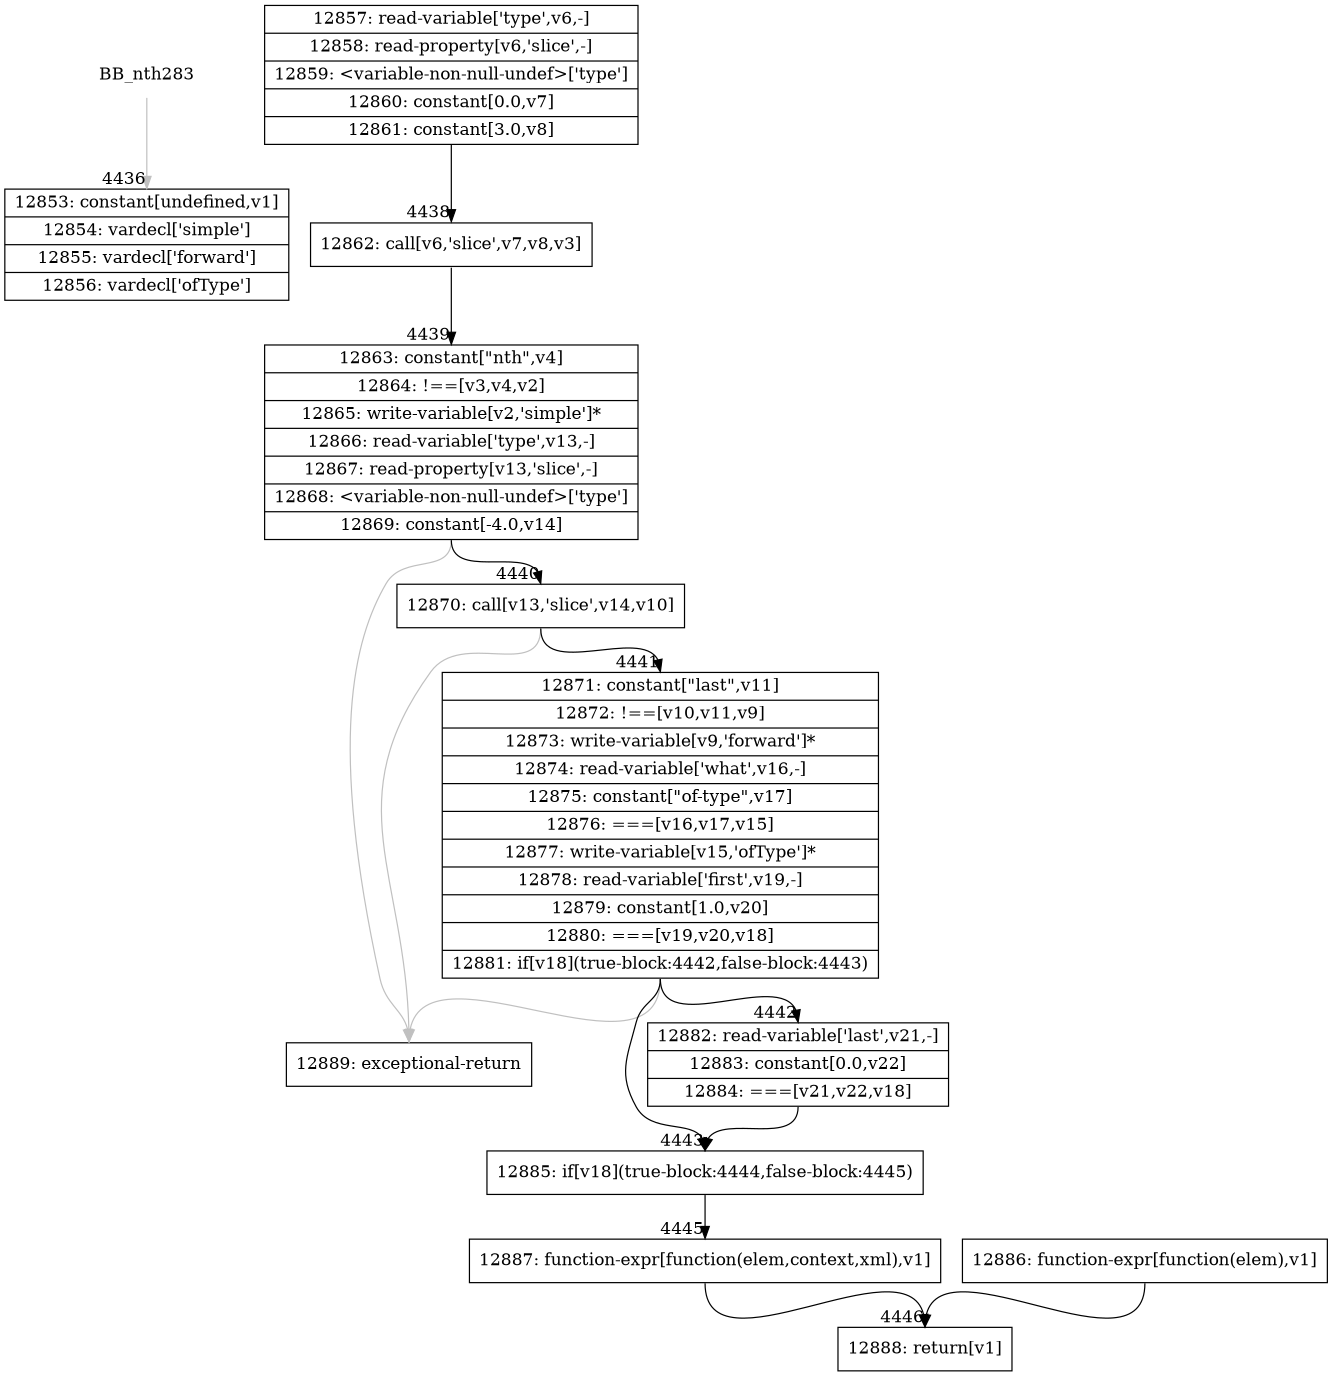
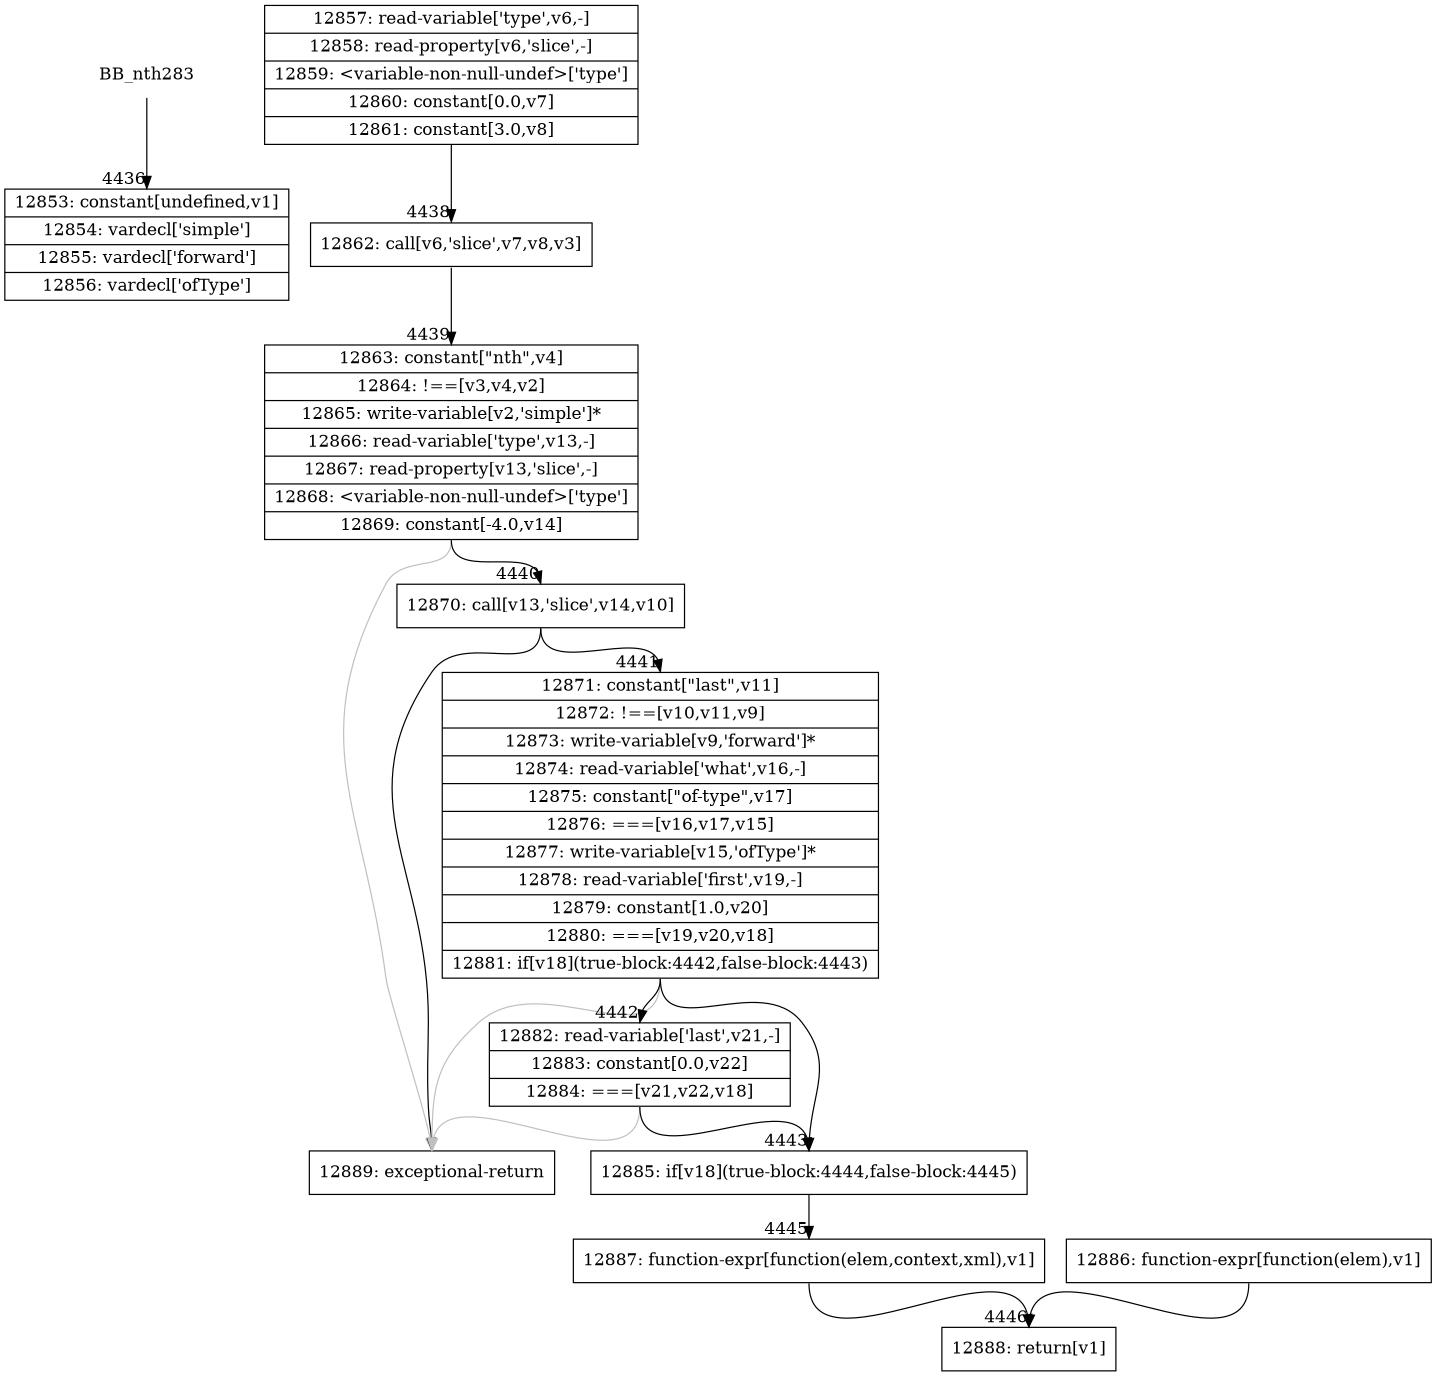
(147, 137) -> (147, 137)
(384, 781) -> (398, 837)
none -> (542, 1130)
